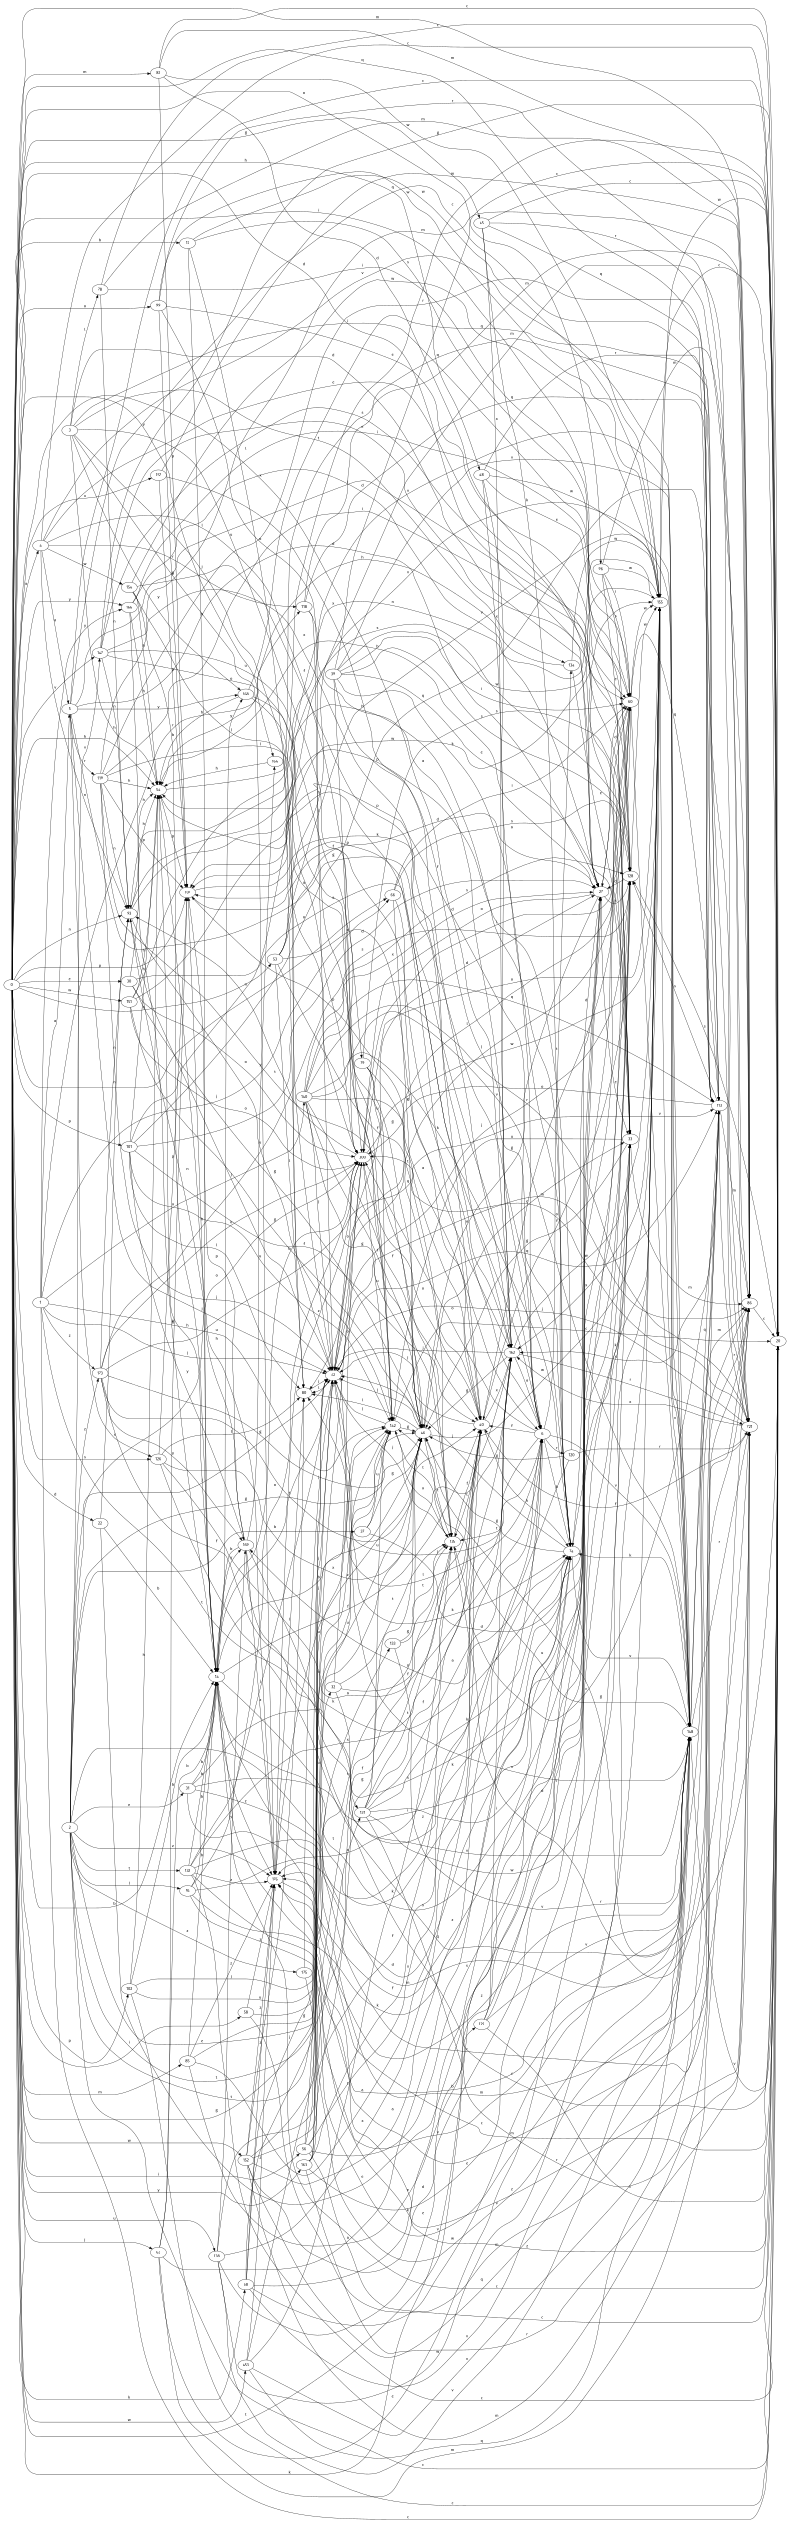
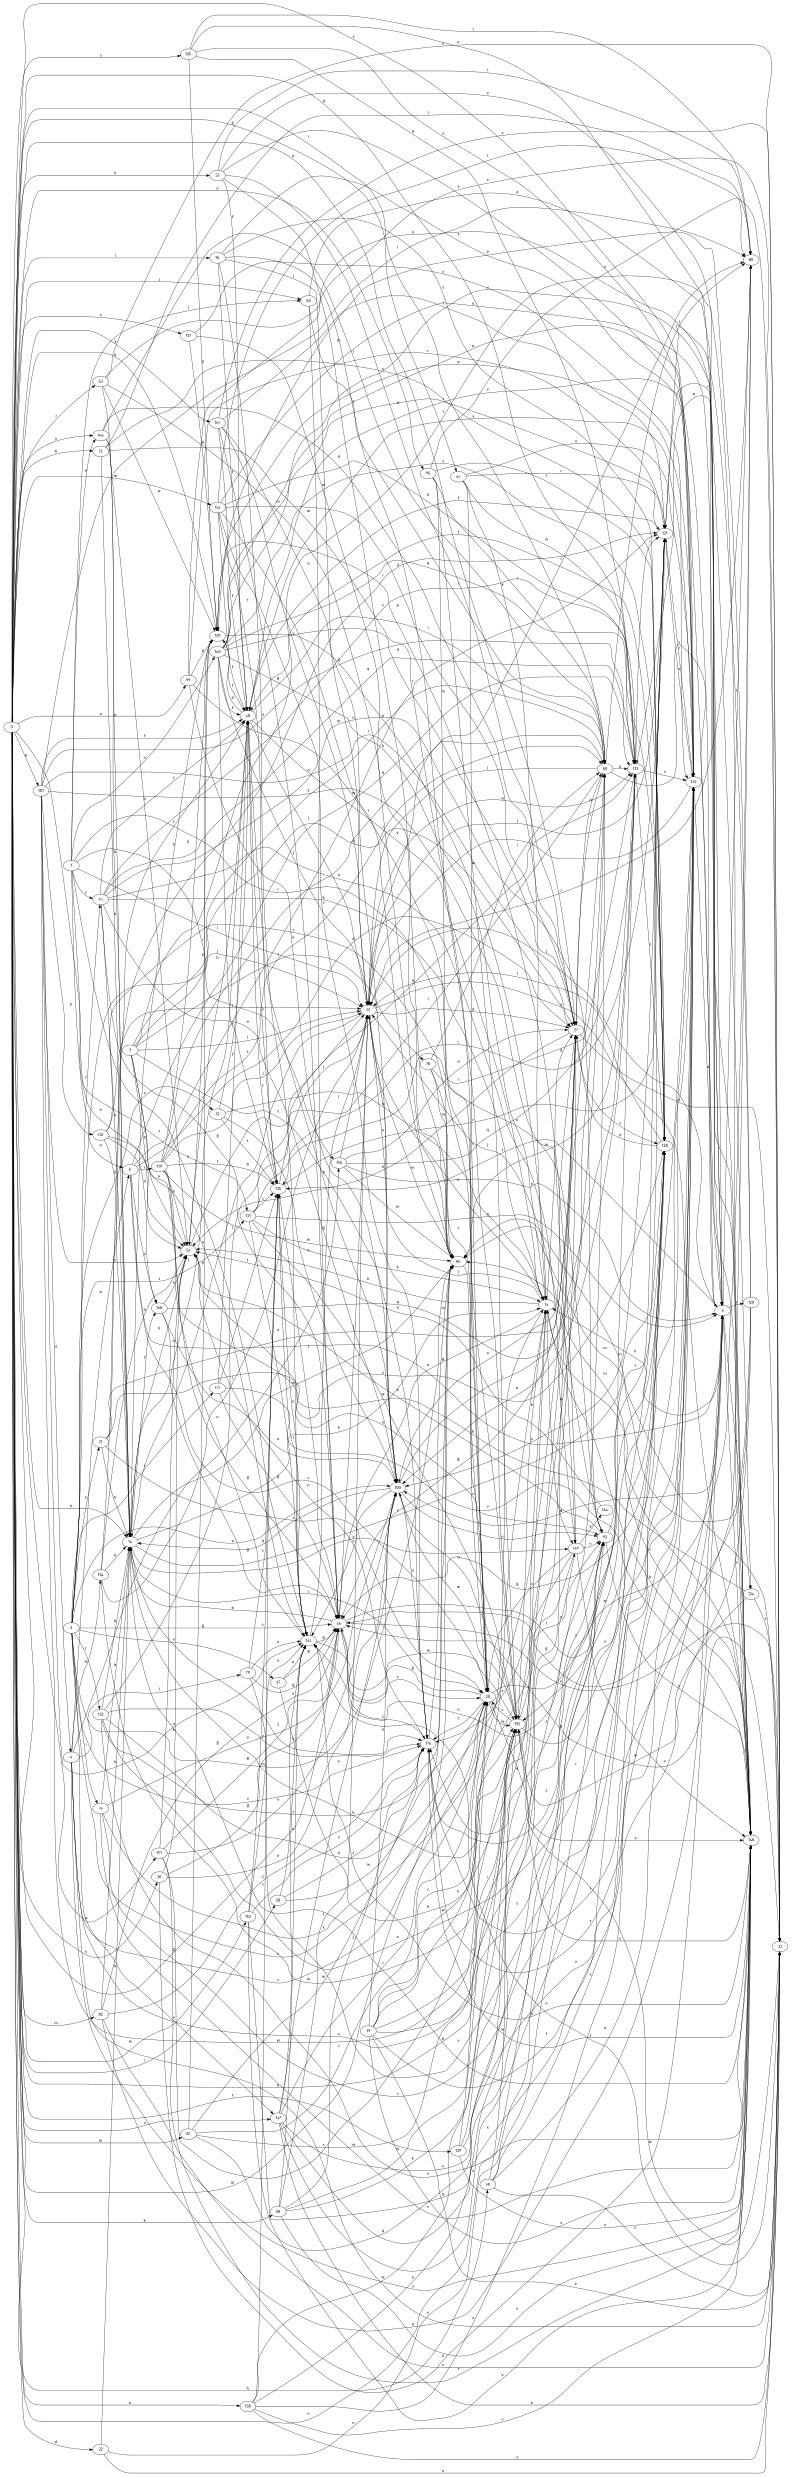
(438, 133) -> (383, 1963)
(31, 398) -> none
(637, 739) -> (646, 2115)
(260, 744) -> (248, 1477)
(15, 766) -> (52, 1273)
(526, 823) -> none
(522, 1055) -> none
none -> (441, 1085)
(104, 1101) -> none
(362, 1157) -> (398, 1488)
(80, 1214) -> none
none -> (120, 1235)
(368, 1247) -> none
(590, 1408) -> none
(750, 1427) -> (665, 534)
none -> (640, 1460)
(16, 1578) -> (59, 969)
(440, 1630) -> (235, 1054)
(304, 1973) -> none
(246, 2365) -> (248, 1917)
